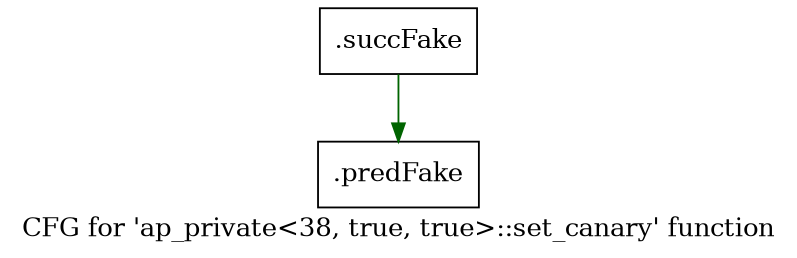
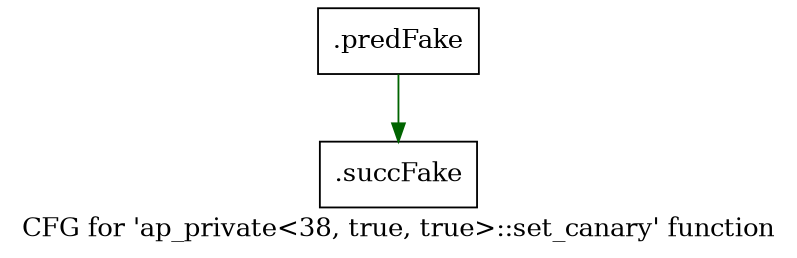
(398, 99) -> (398, 99)
